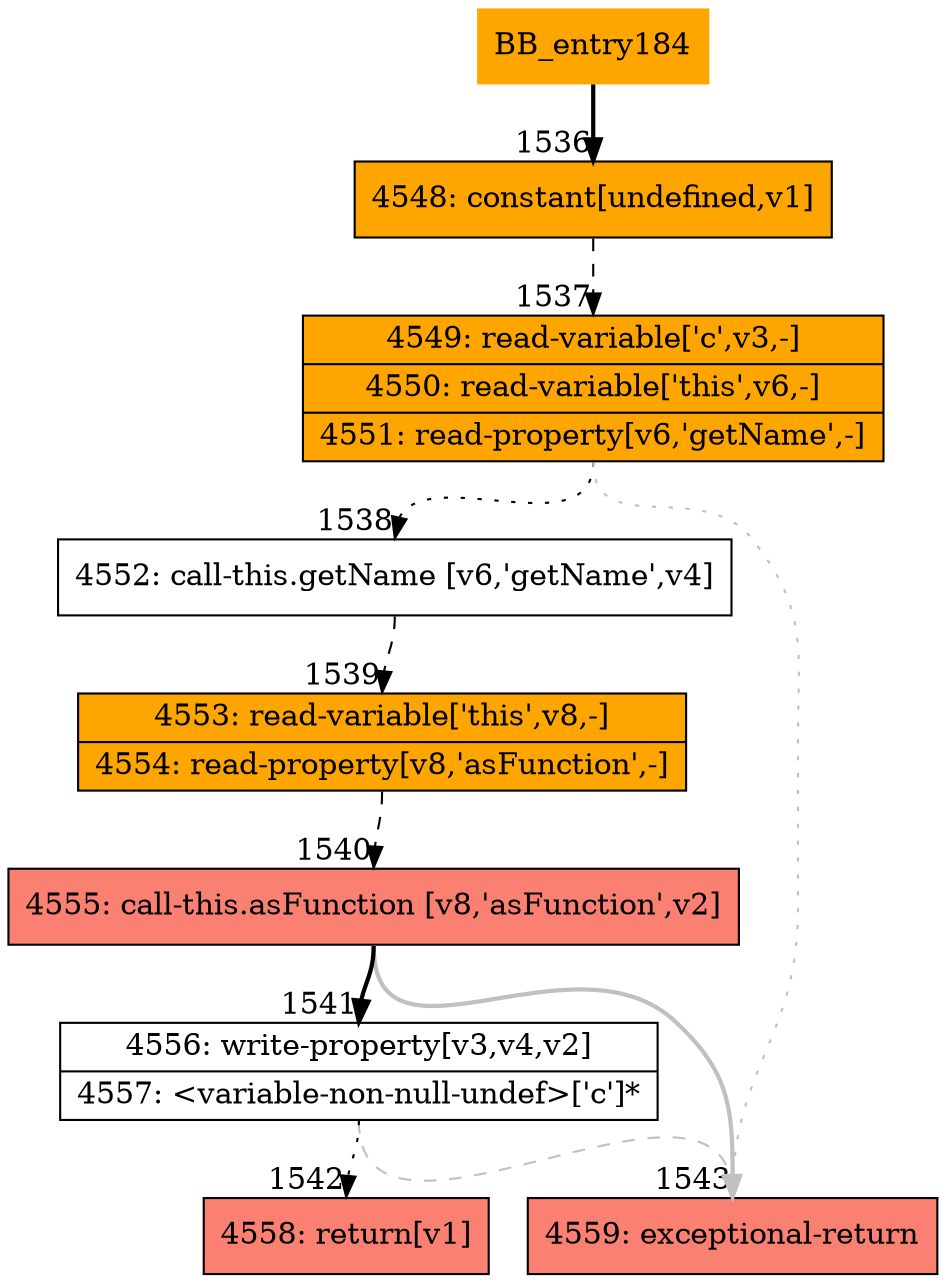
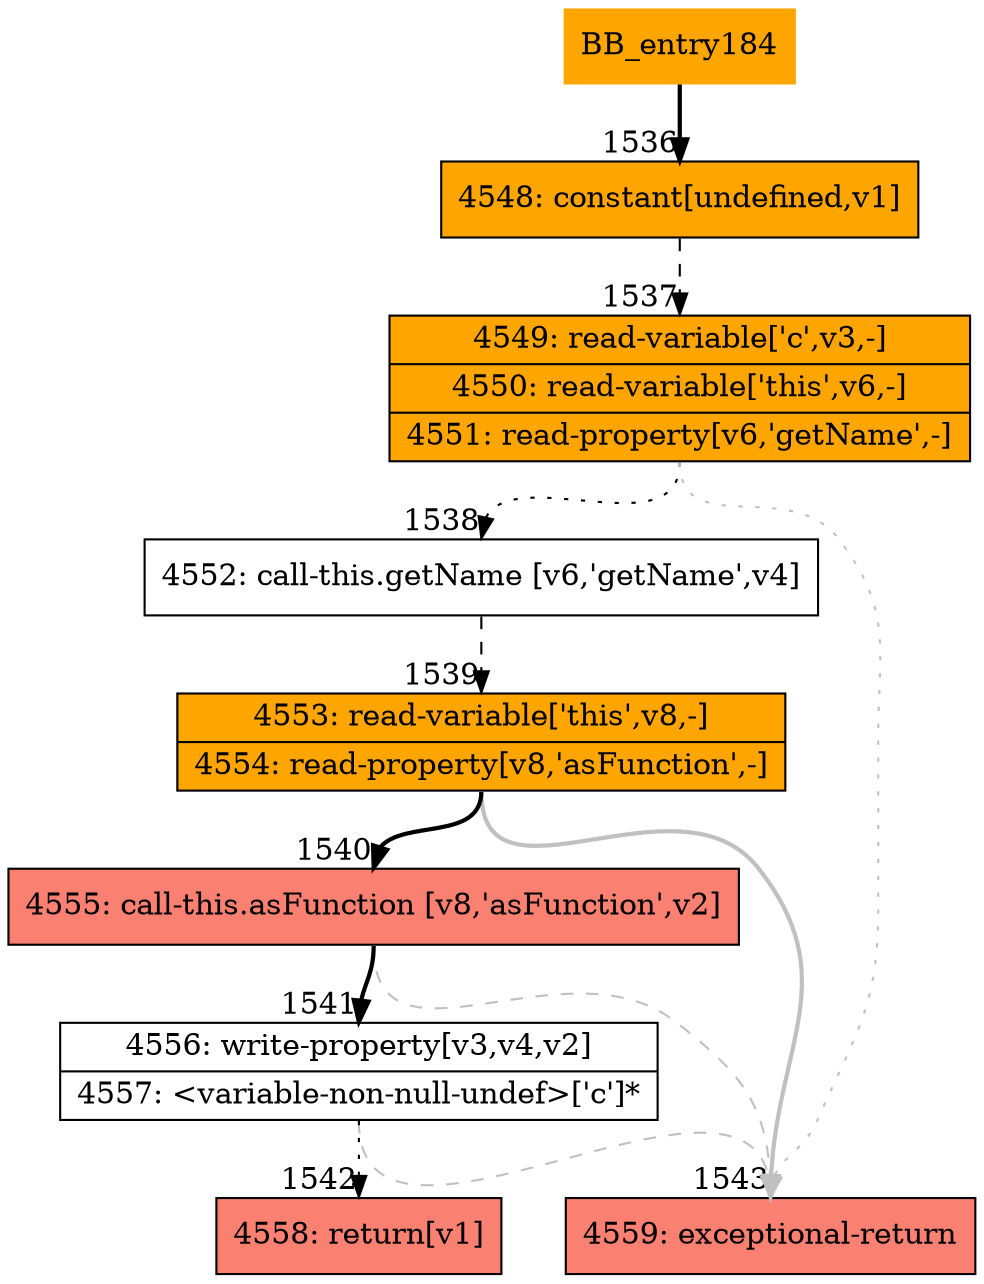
(380, 819) -> (438, 828)
none -> (758, 868)
(594, 991) -> (601, 996)
